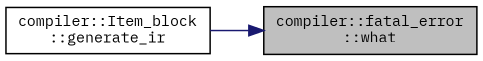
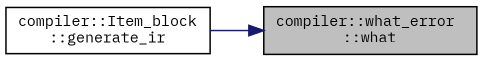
(370, 31) -> (370, 31)
